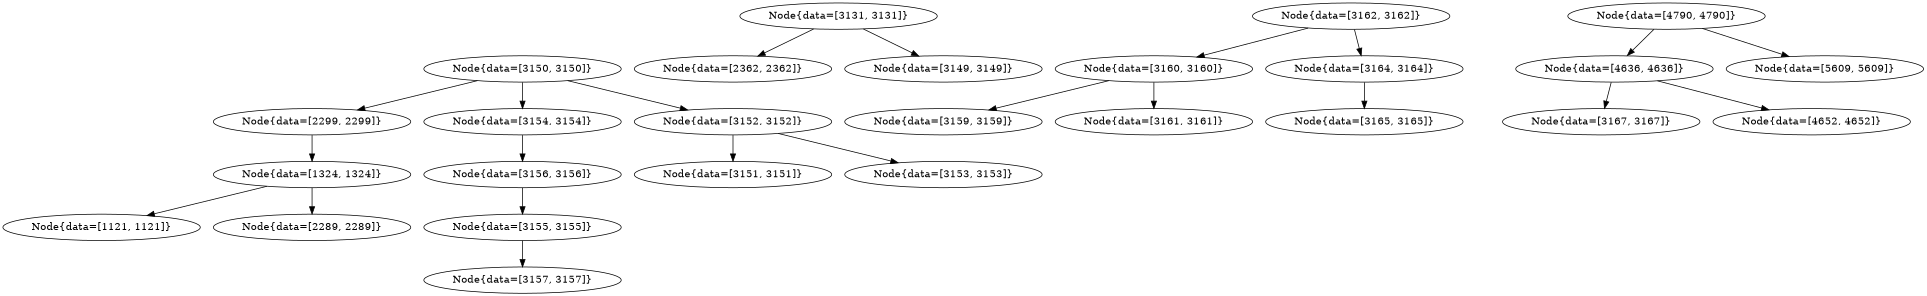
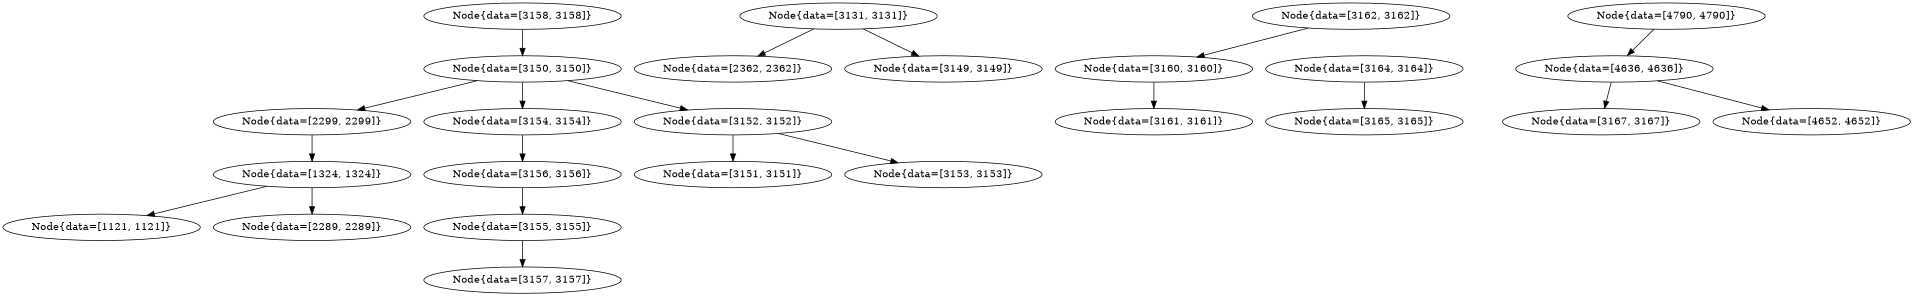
none -> (523, 16)
(1357, 39) -> none
(1825, 69) -> none
(943, 122) -> none
